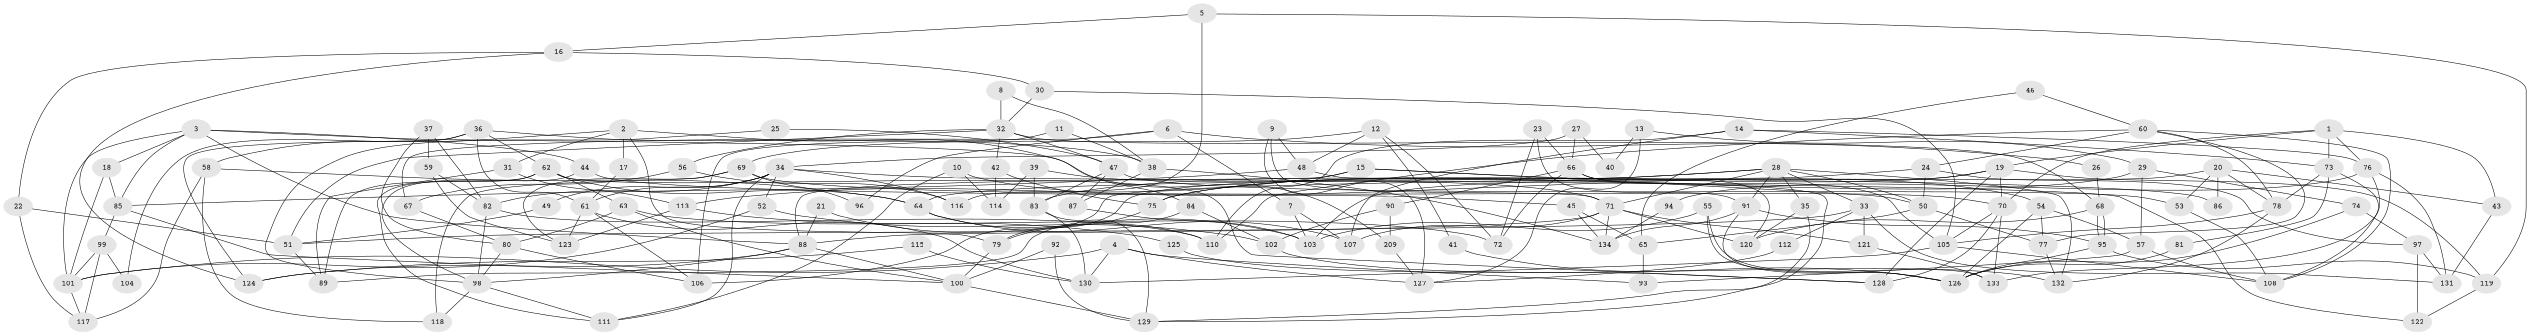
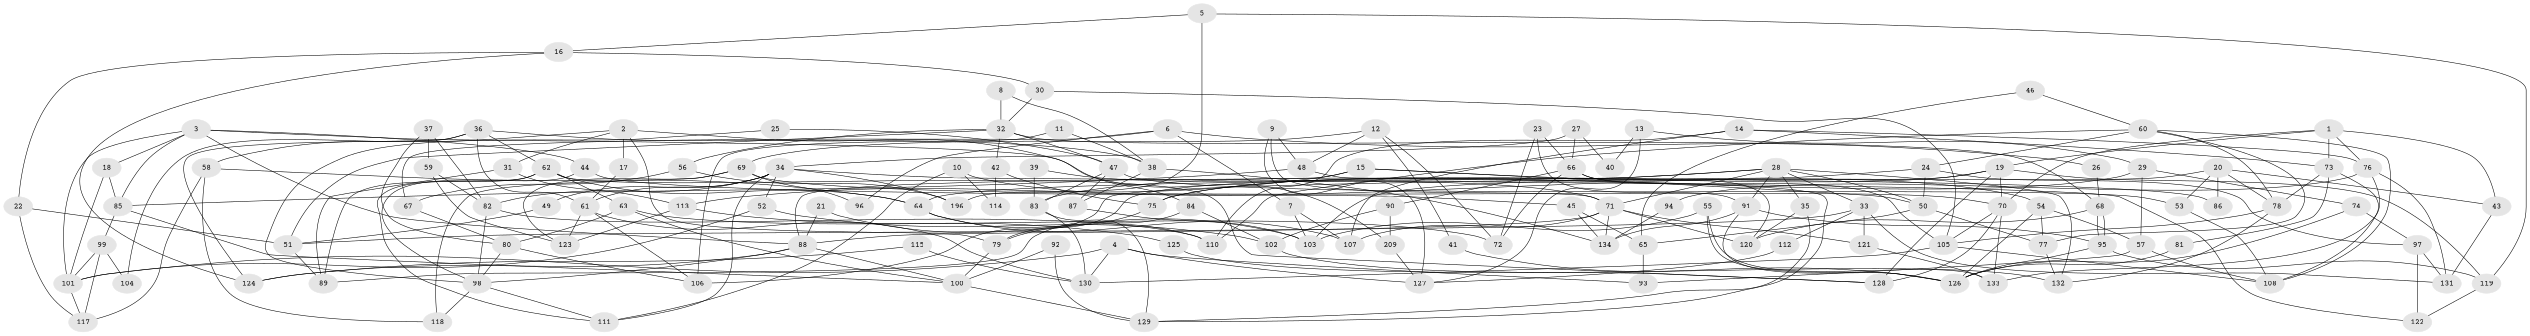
(1015, 187) -> none
(957, 206) -> (957, 206)
